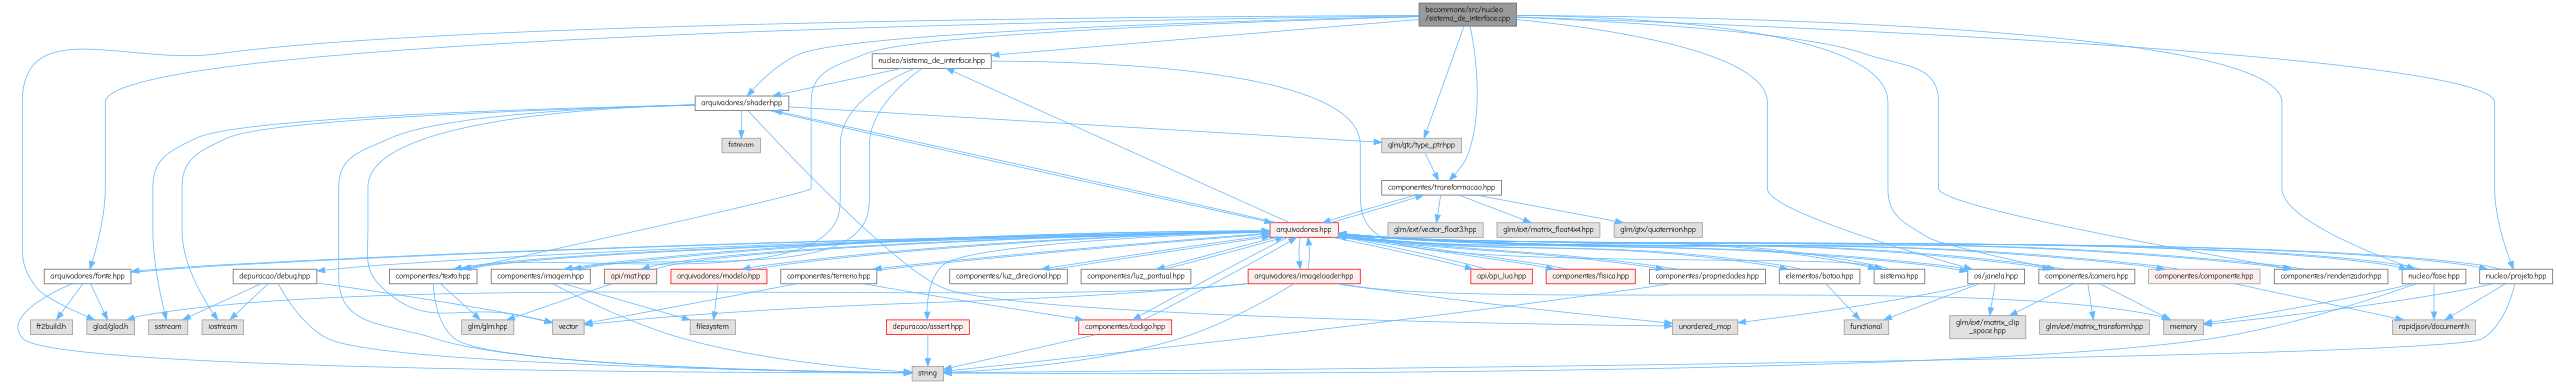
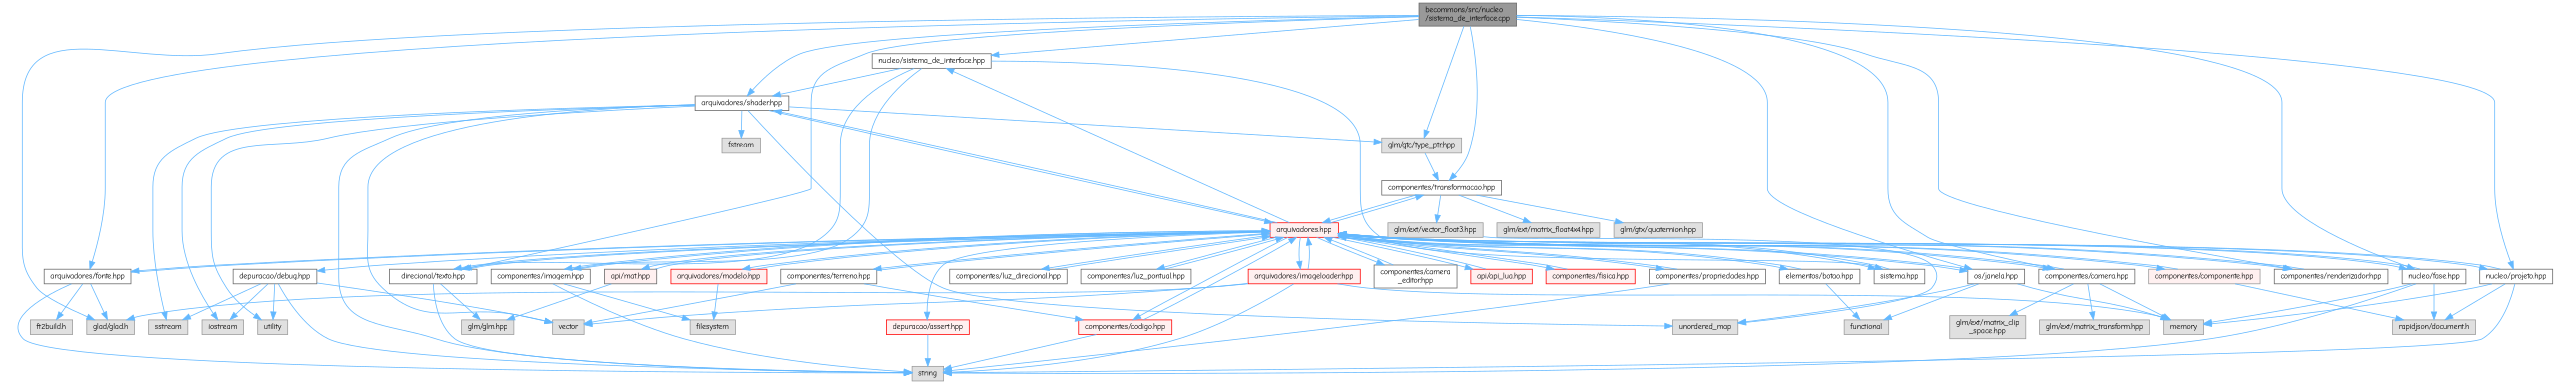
(433, 276) -> (433, 276)
none -> (1416, 276)
(1993, 294) -> (2082, 299)
(1486, 303) -> (1936, 279)
none -> (273, 327)
